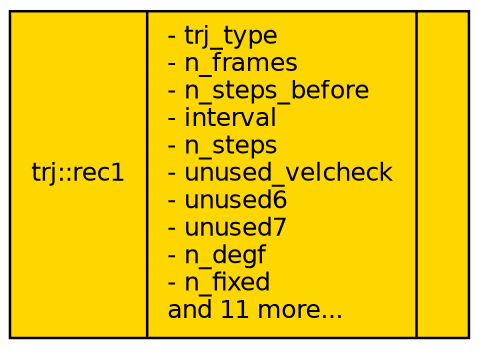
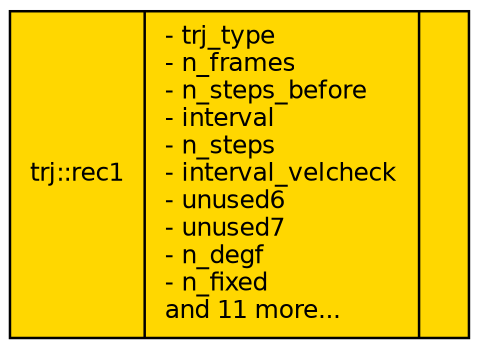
(281, 173) -> (282, 173)
